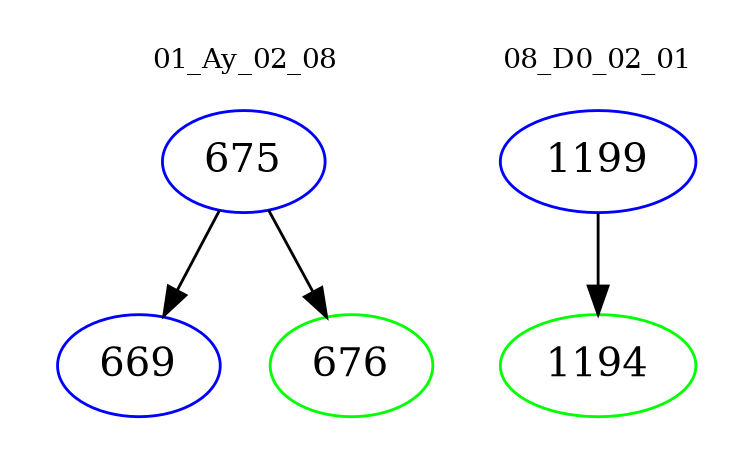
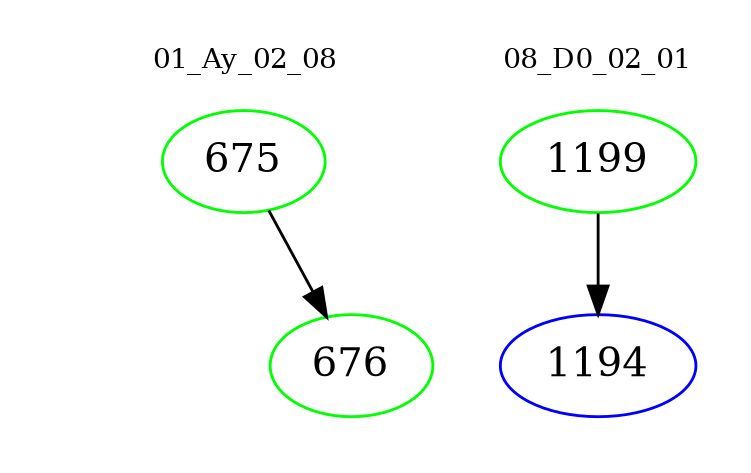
(244, 162) -> (244, 162)
(598, 162) -> (598, 162)
(139, 366) -> none
(598, 366) -> (598, 366)
